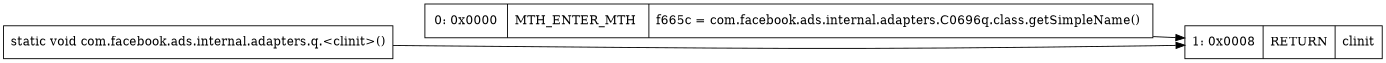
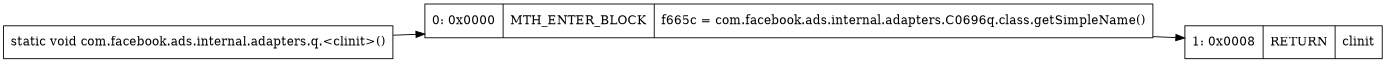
(576, 20) -> (579, 20)
(784, 48) -> (404, 35)
